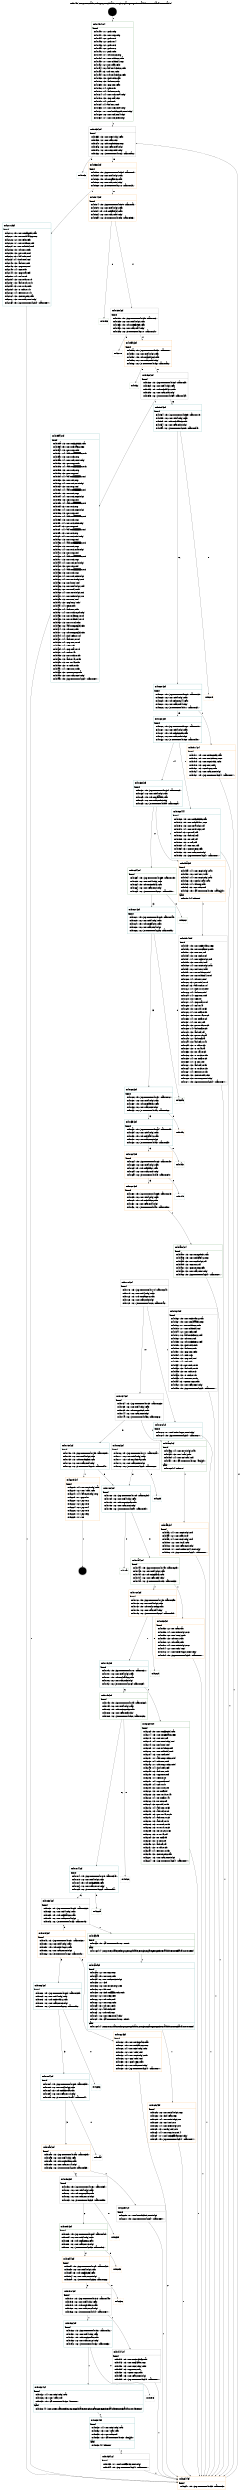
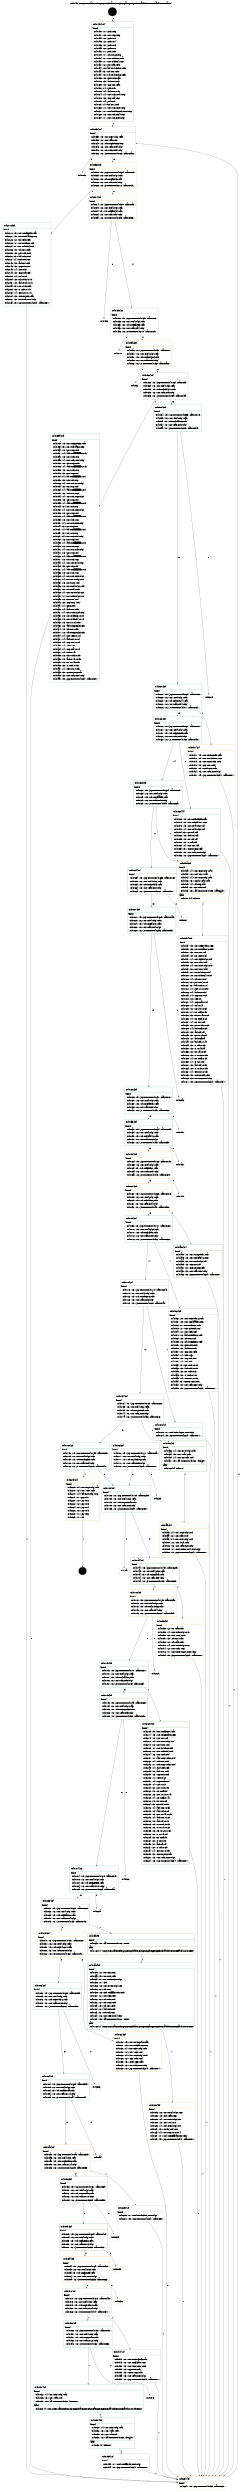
none -> (149, 1229)
(63, 1928) -> (62, 1927)
